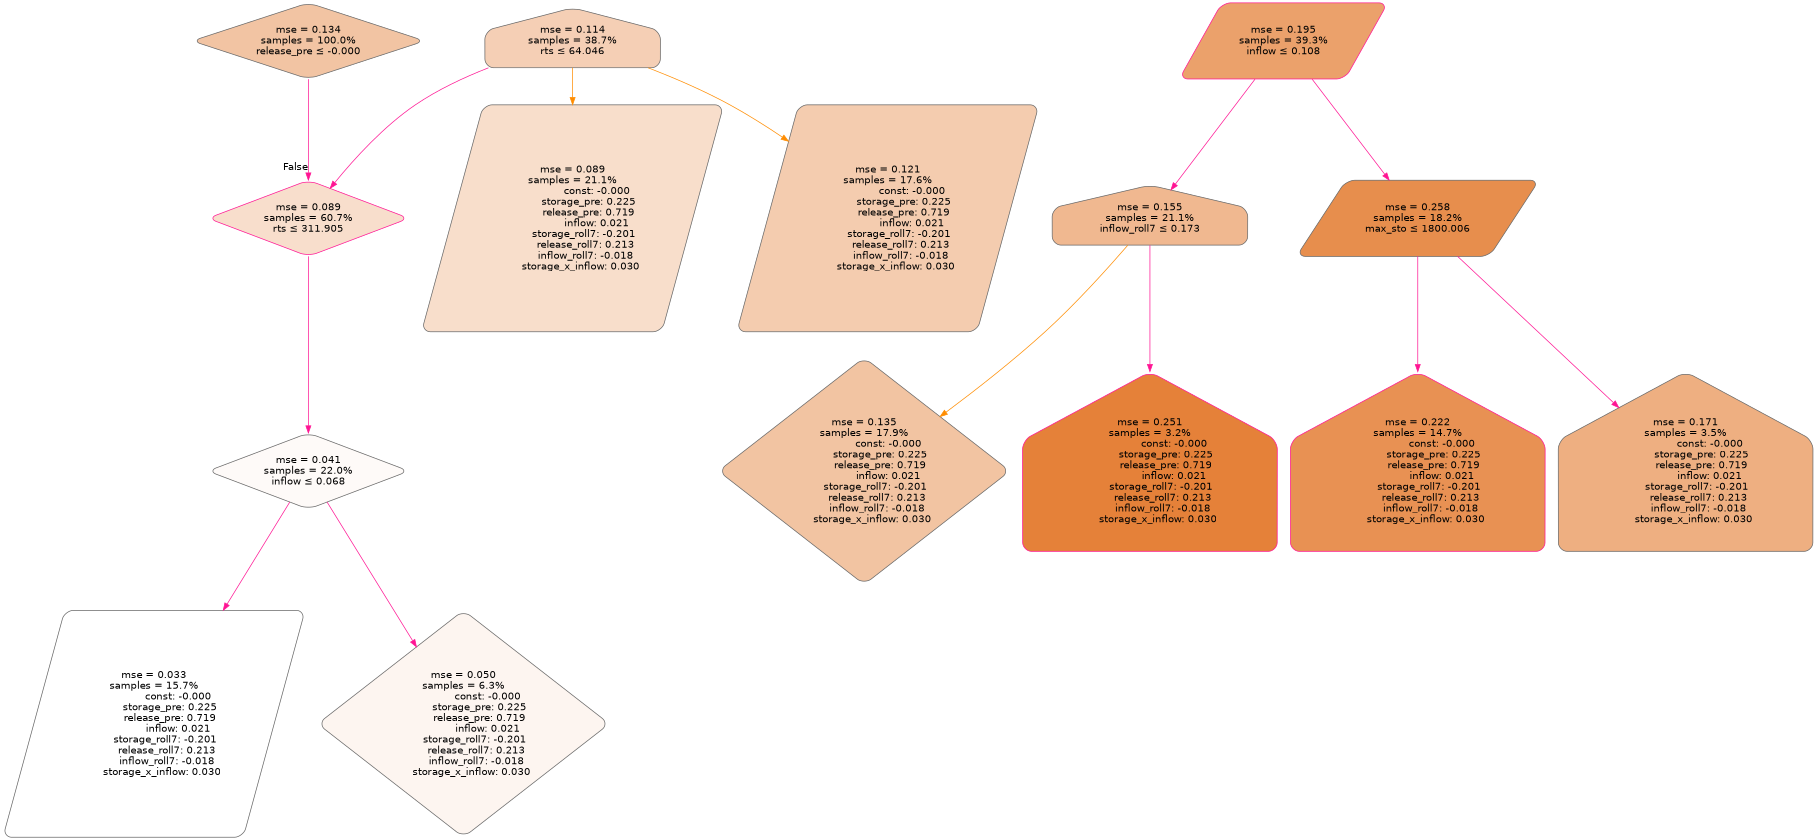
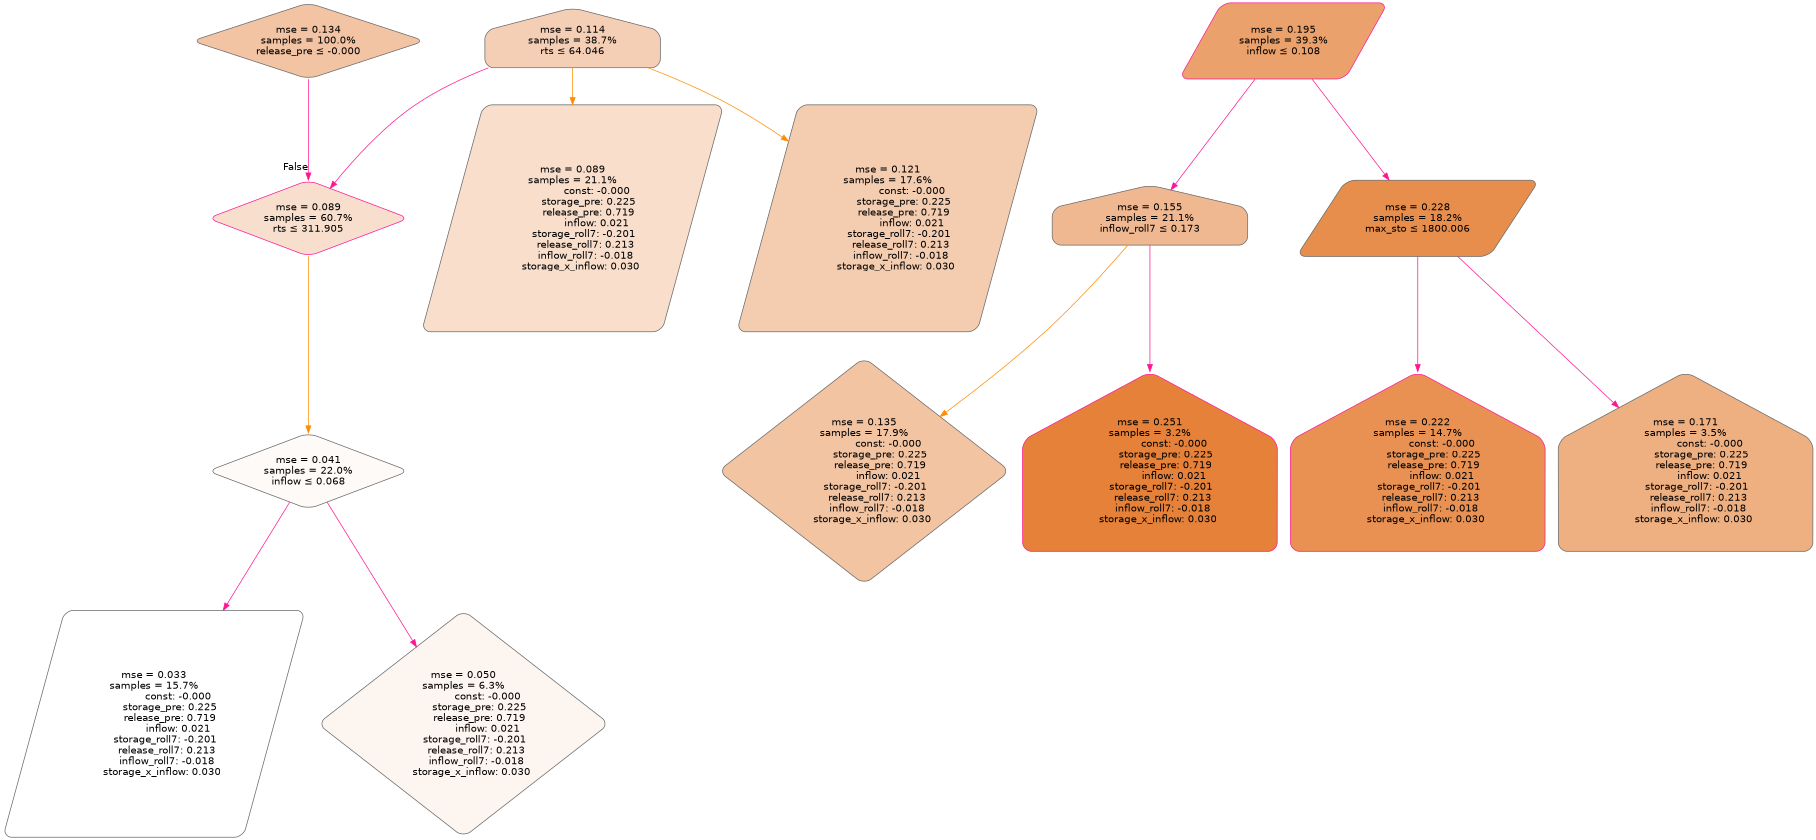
(1418, 218) -> (1418, 218)
(308, 341) -> (308, 341)
